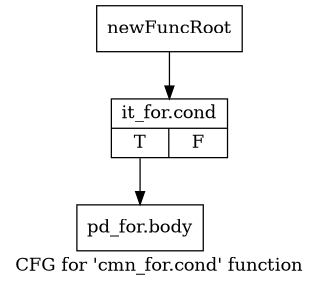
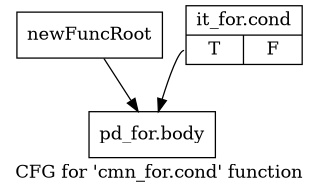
(169, 69) -> (117, 79)
